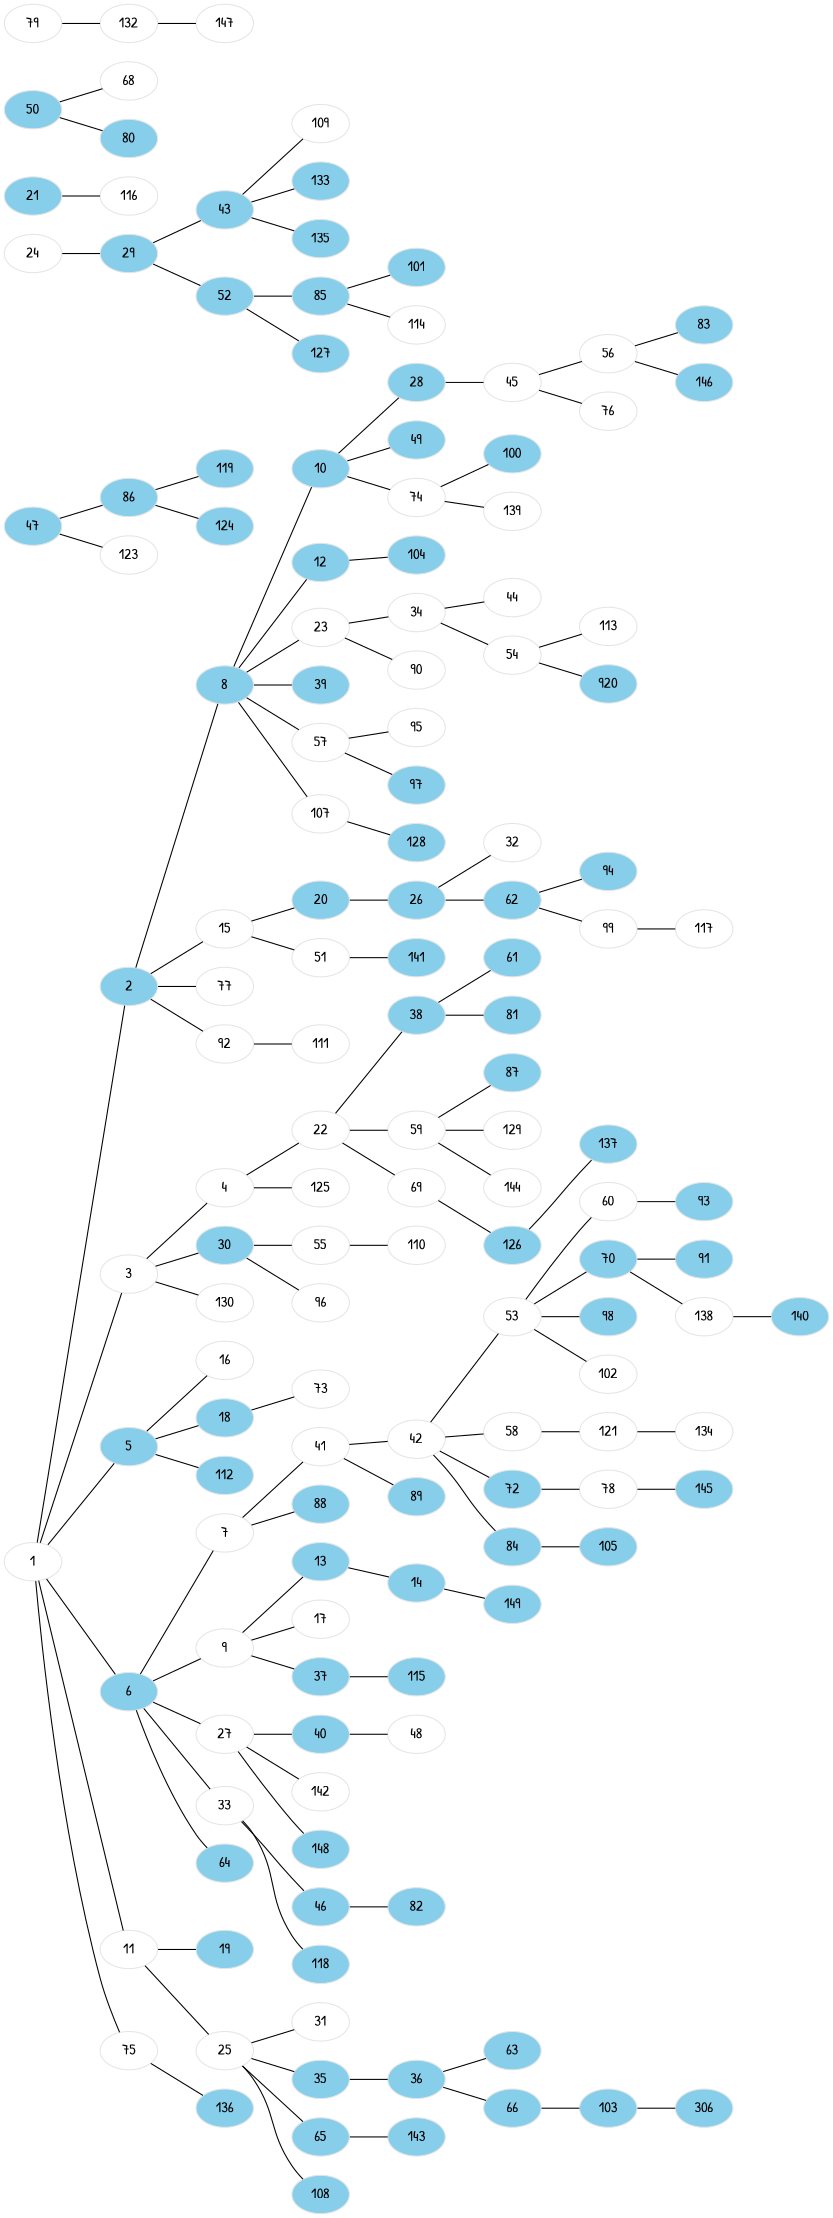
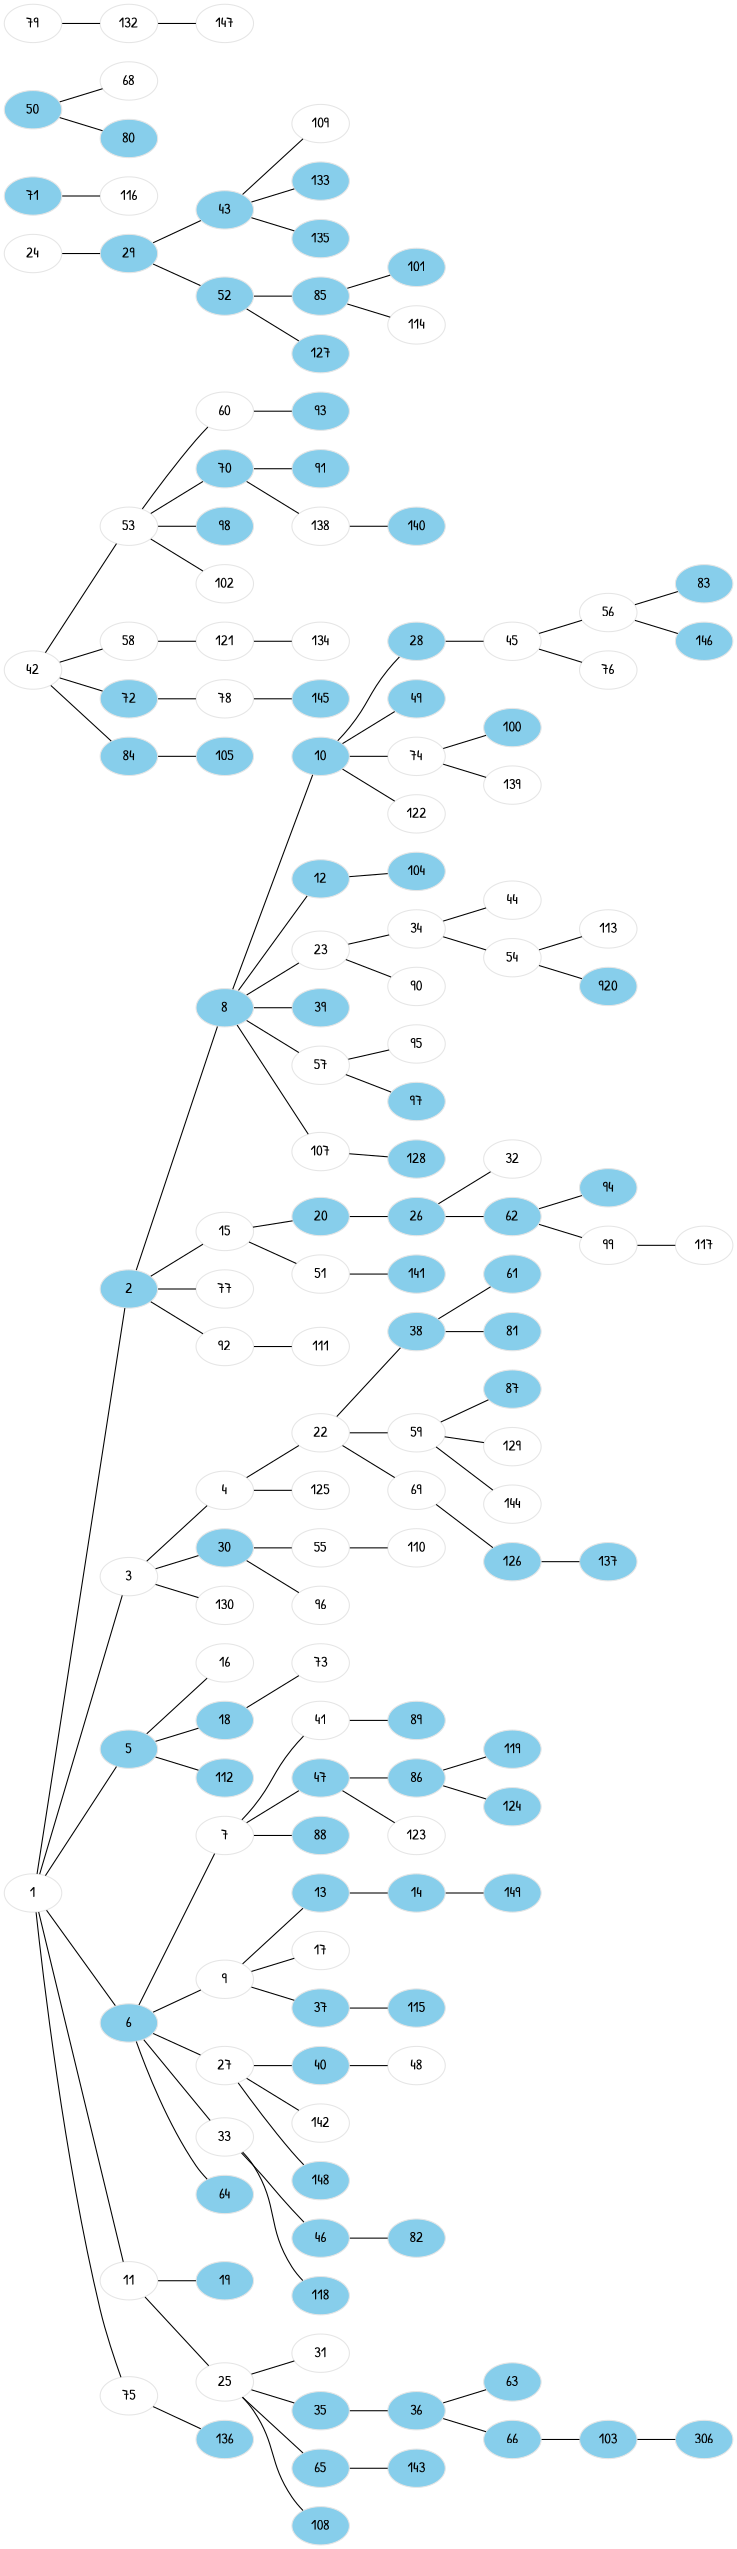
(33, 196) -> (33, 196)
none -> (417, 814)
(369, 1443) -> none
none -> (273, 1807)
